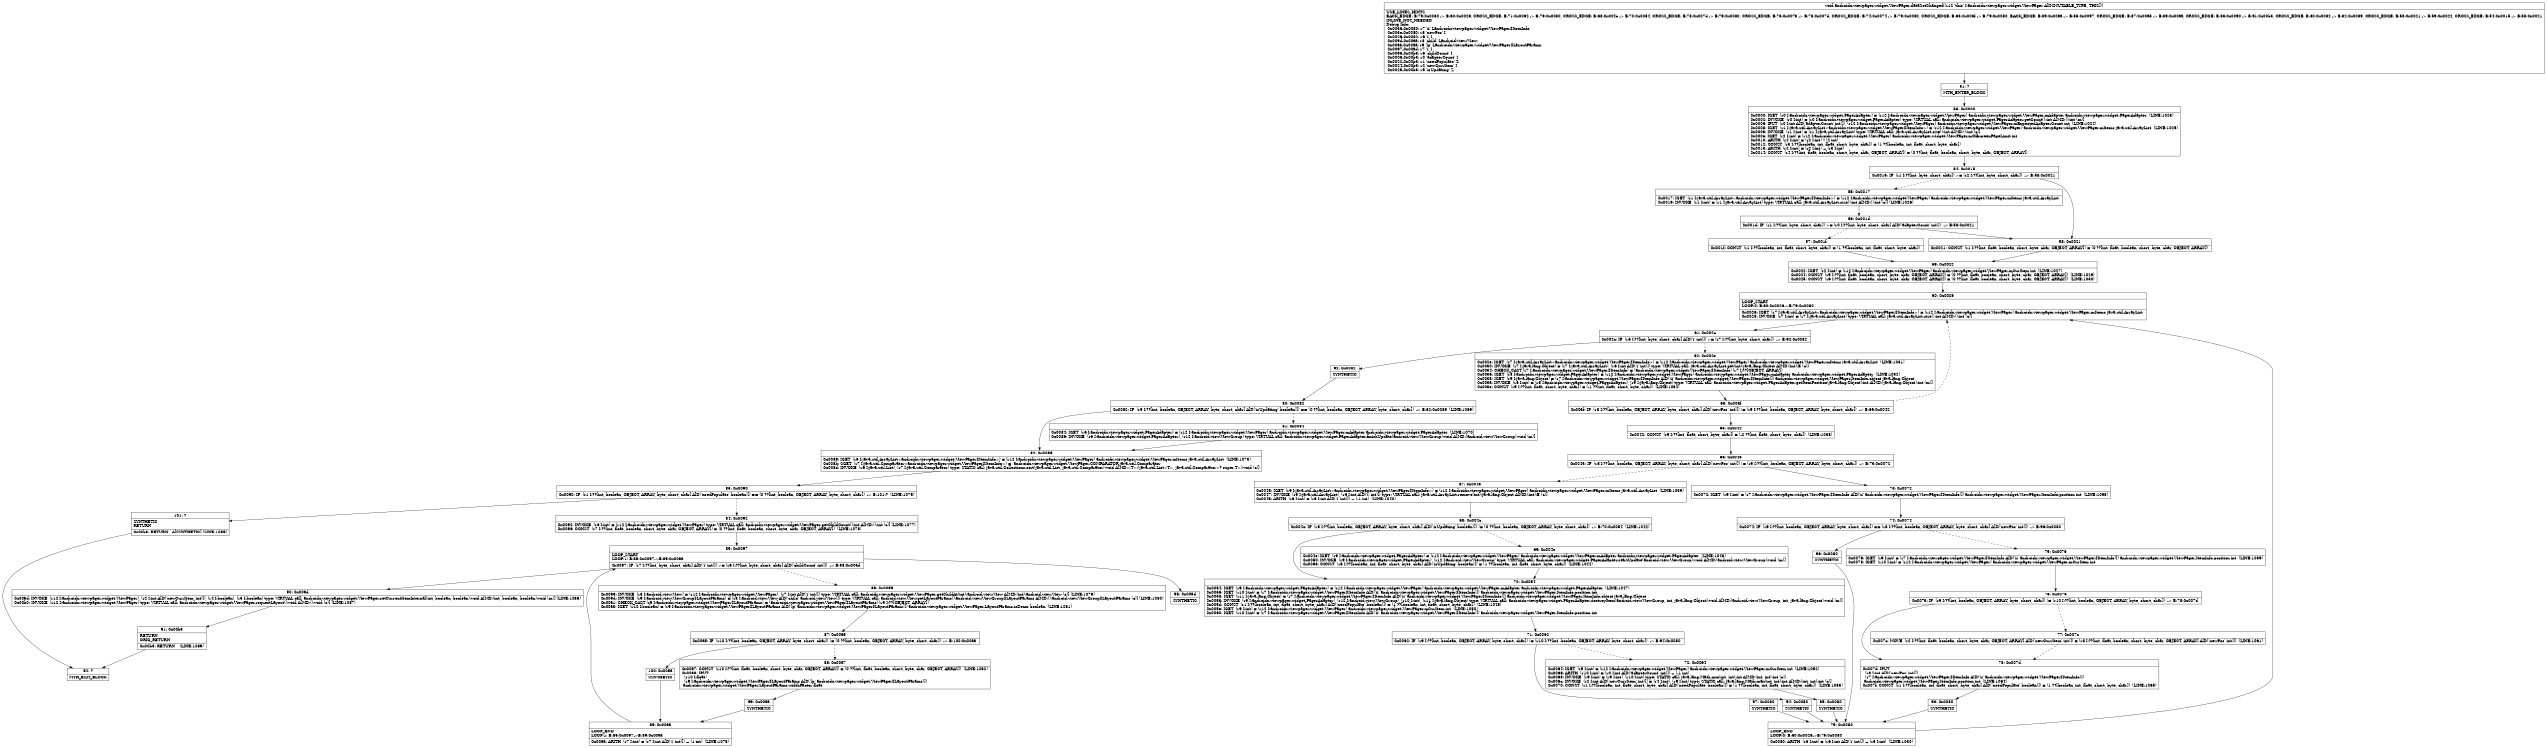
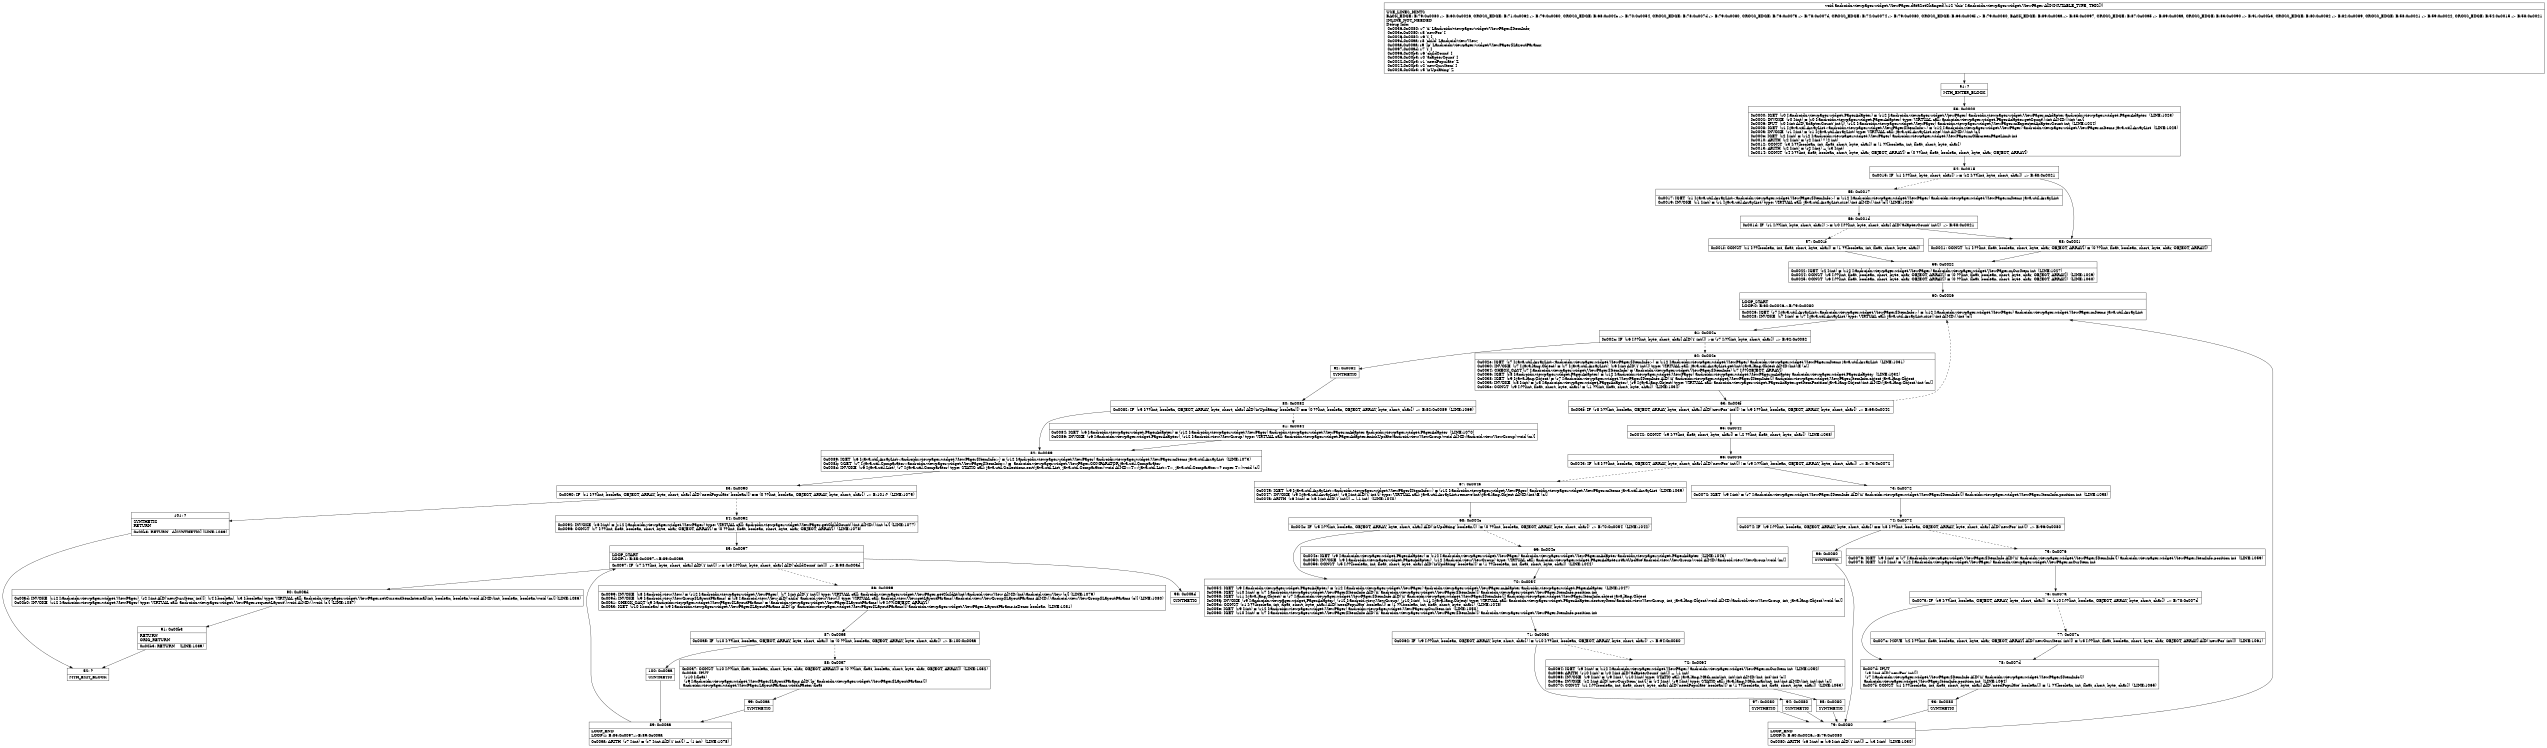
(2047, 651) -> (2047, 651)
